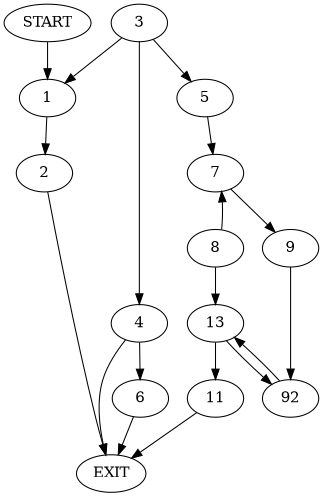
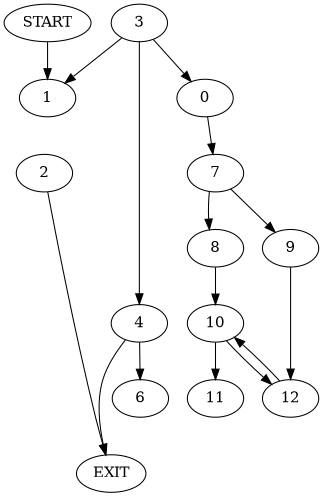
(205, 98) -> (205, 98)
(46, 130) -> none
(222, 216) -> (209, 205)
(215, 323) -> (215, 323)
(291, 398) -> (291, 398)
(128, 431) -> none
(169, 432) -> none
